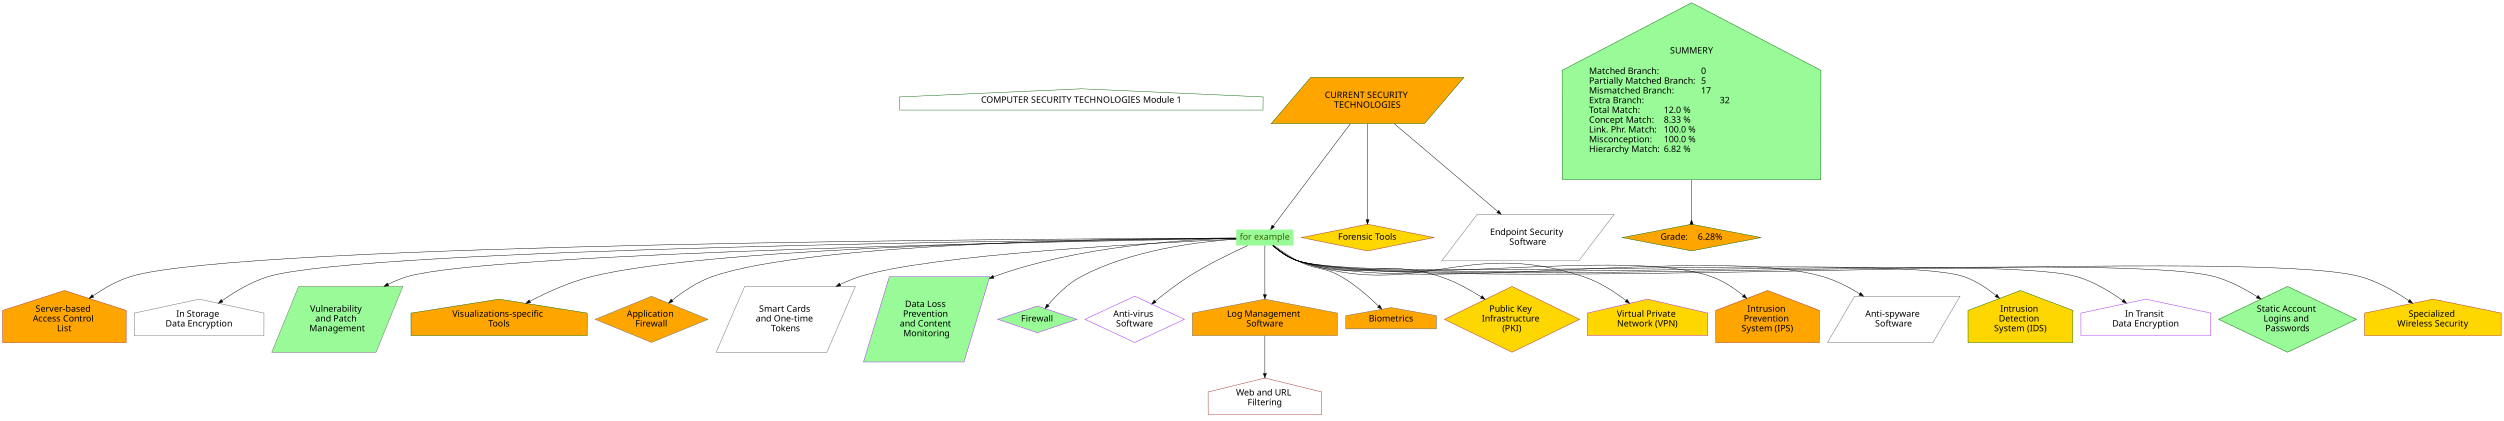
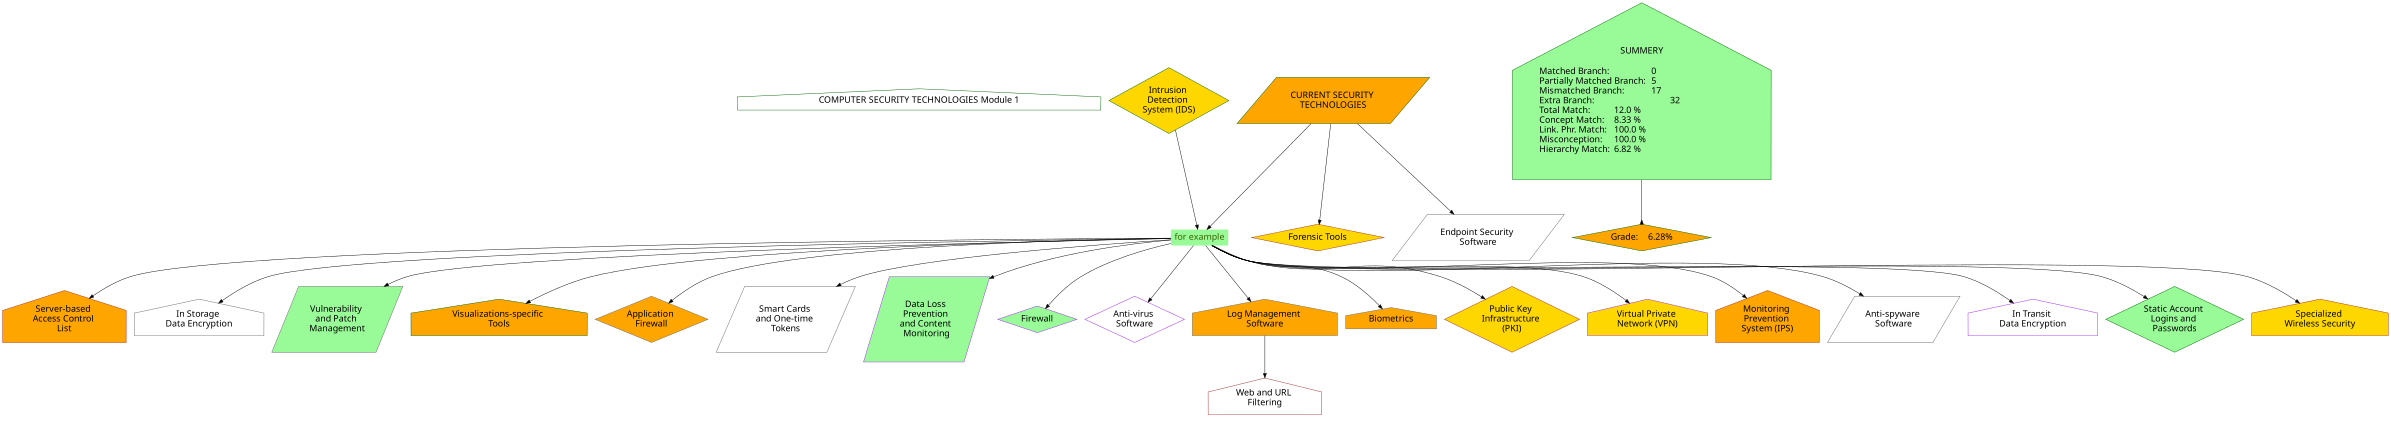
(1635, 268) -> (1186, 178)
(1768, 319) -> (1768, 319)
(2020, 319) -> (1169, 101)
